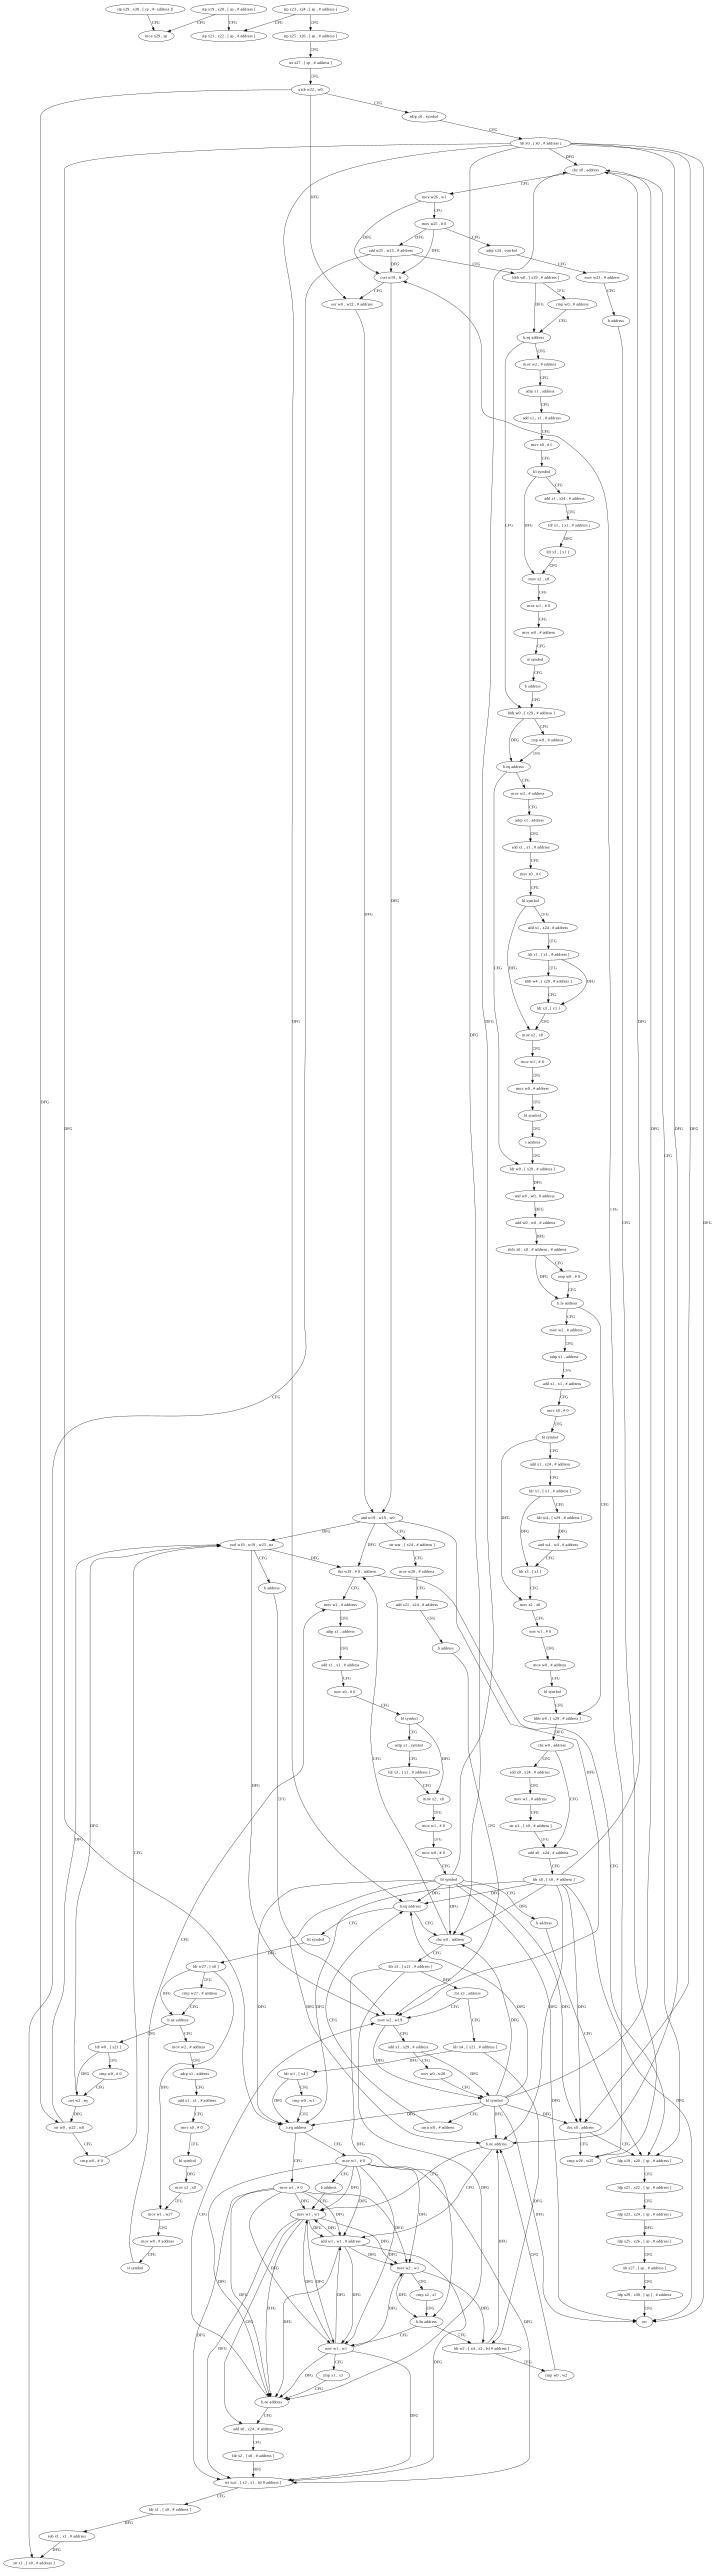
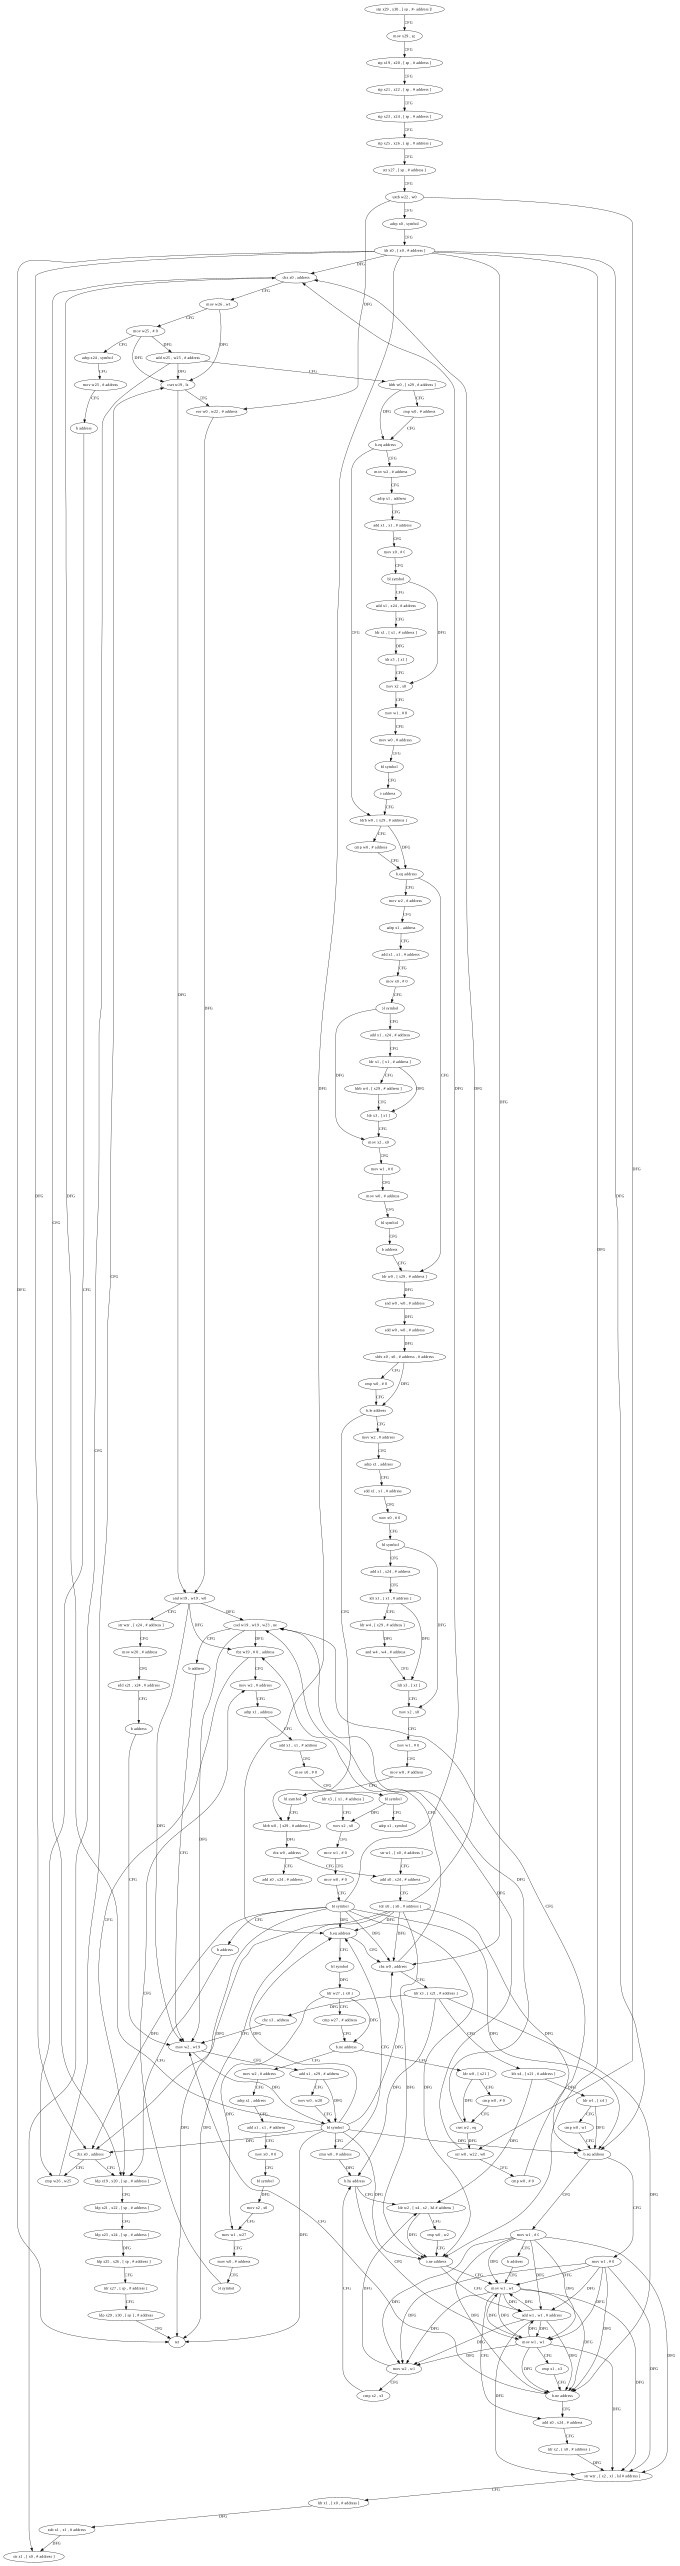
(271, 22) -> (405, 102)
(193, 23) -> (405, 48)
(409, 1757) -> none
(530, 1799) -> none
(471, 2019) -> (472, 2040)
(397, 2297) -> (344, 2166)
